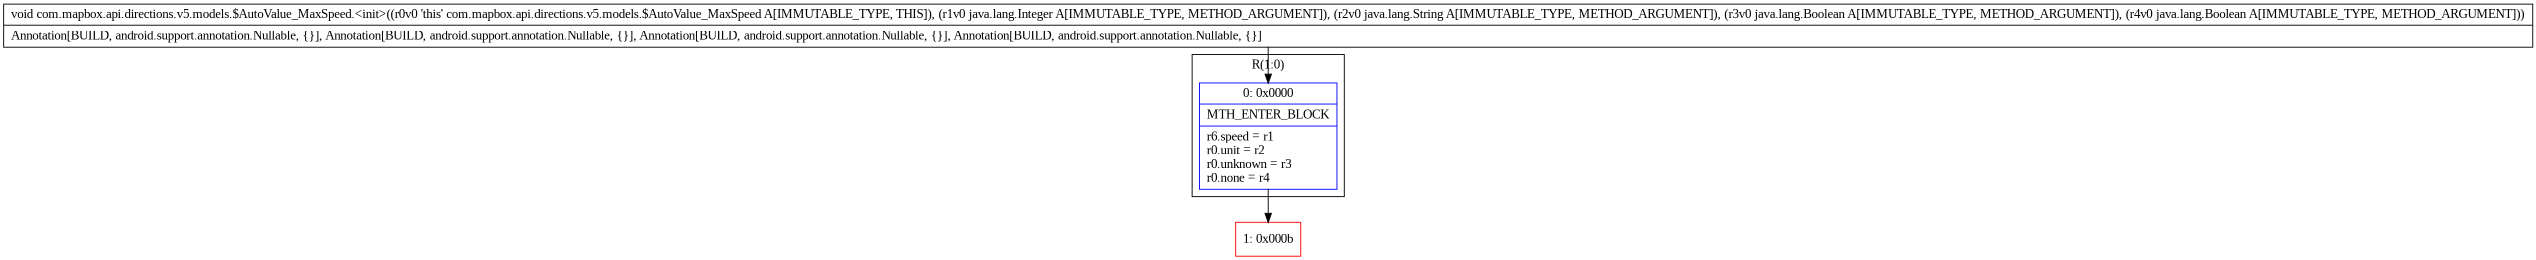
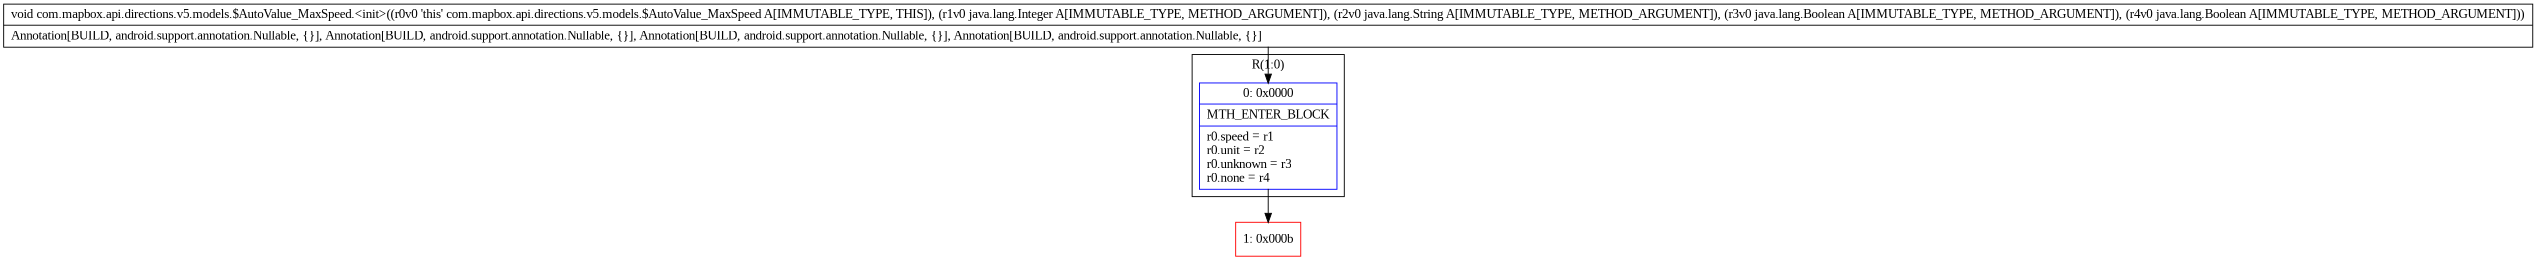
(1240, 137) -> (1240, 137)
